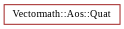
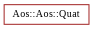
(62, 14) -> (47, 14)
